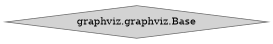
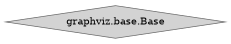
(137, 22) -> (115, 22)
